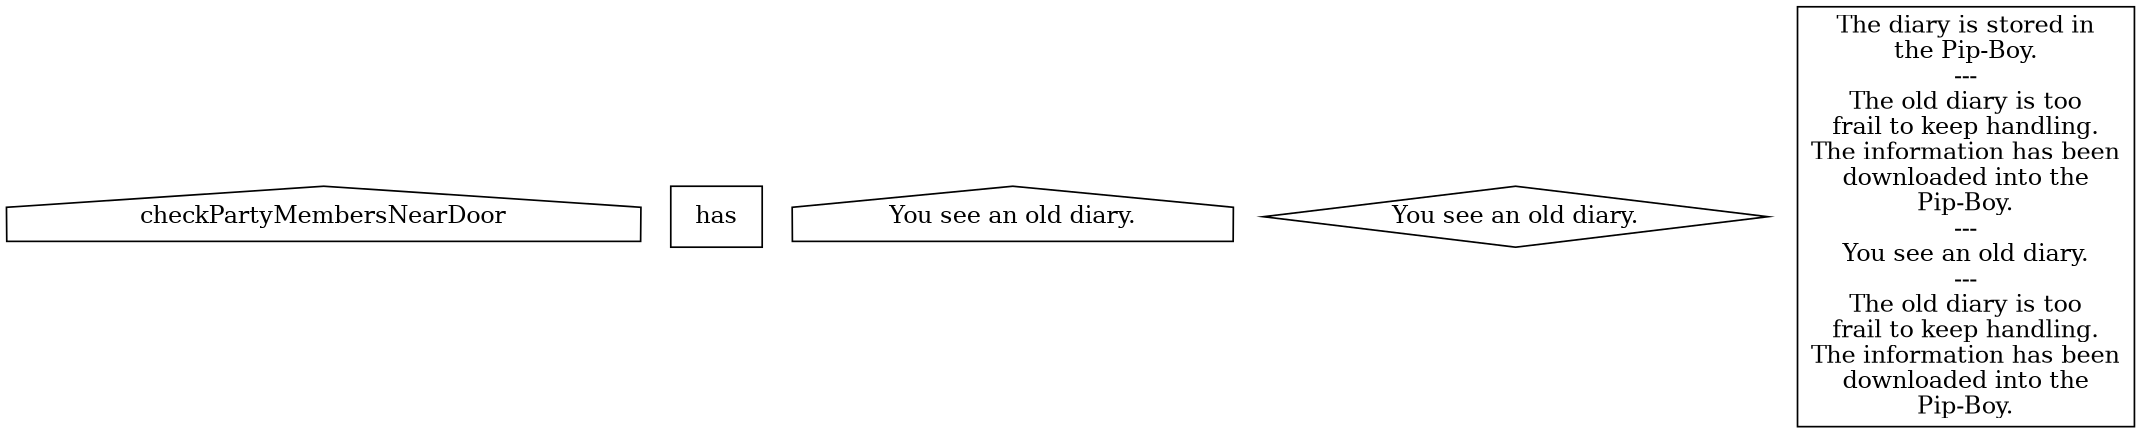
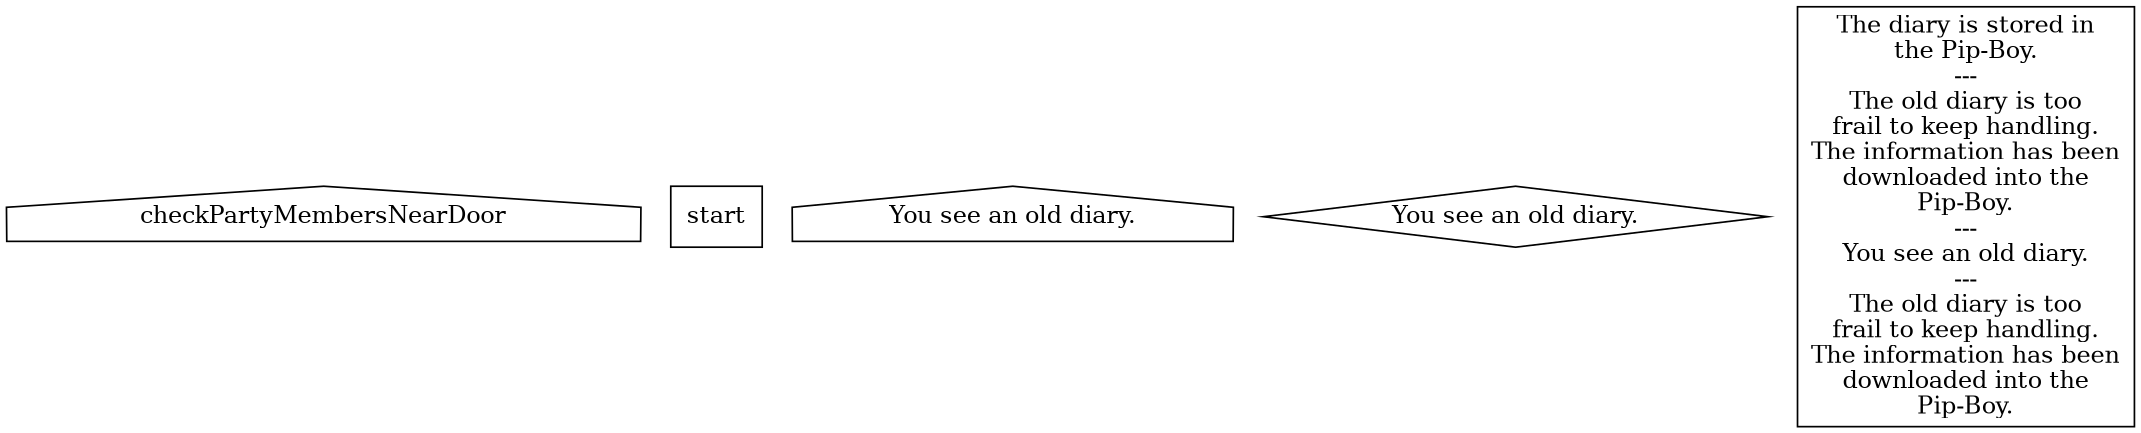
(716, 217) -> (716, 217)
